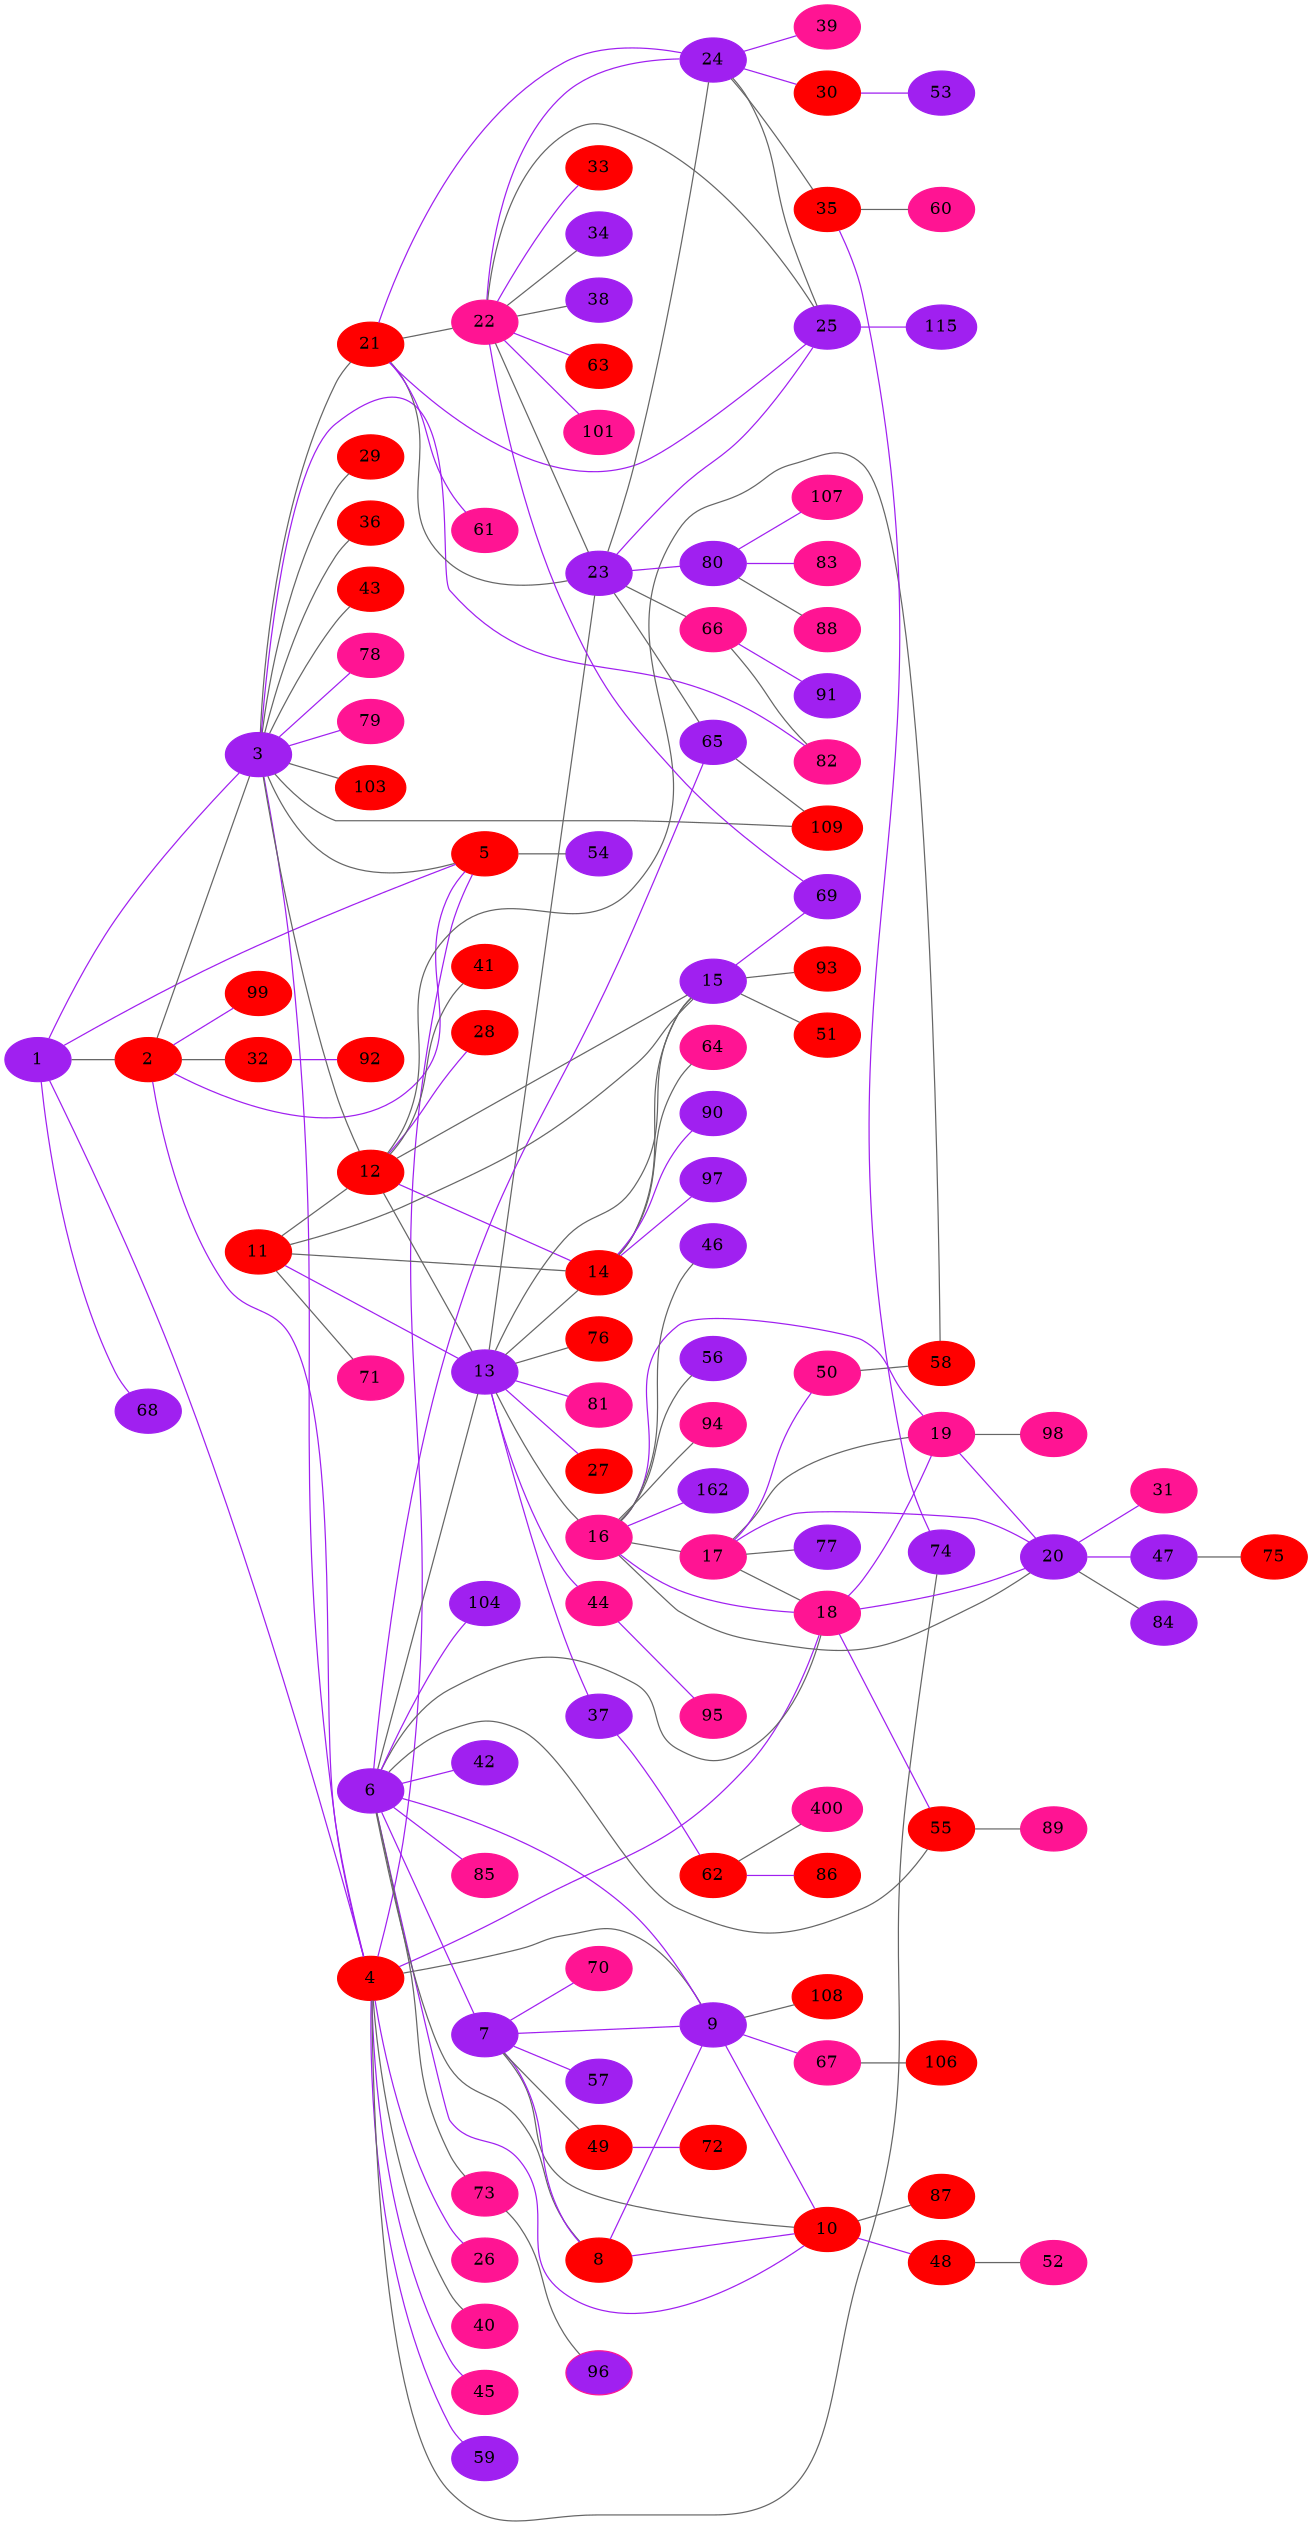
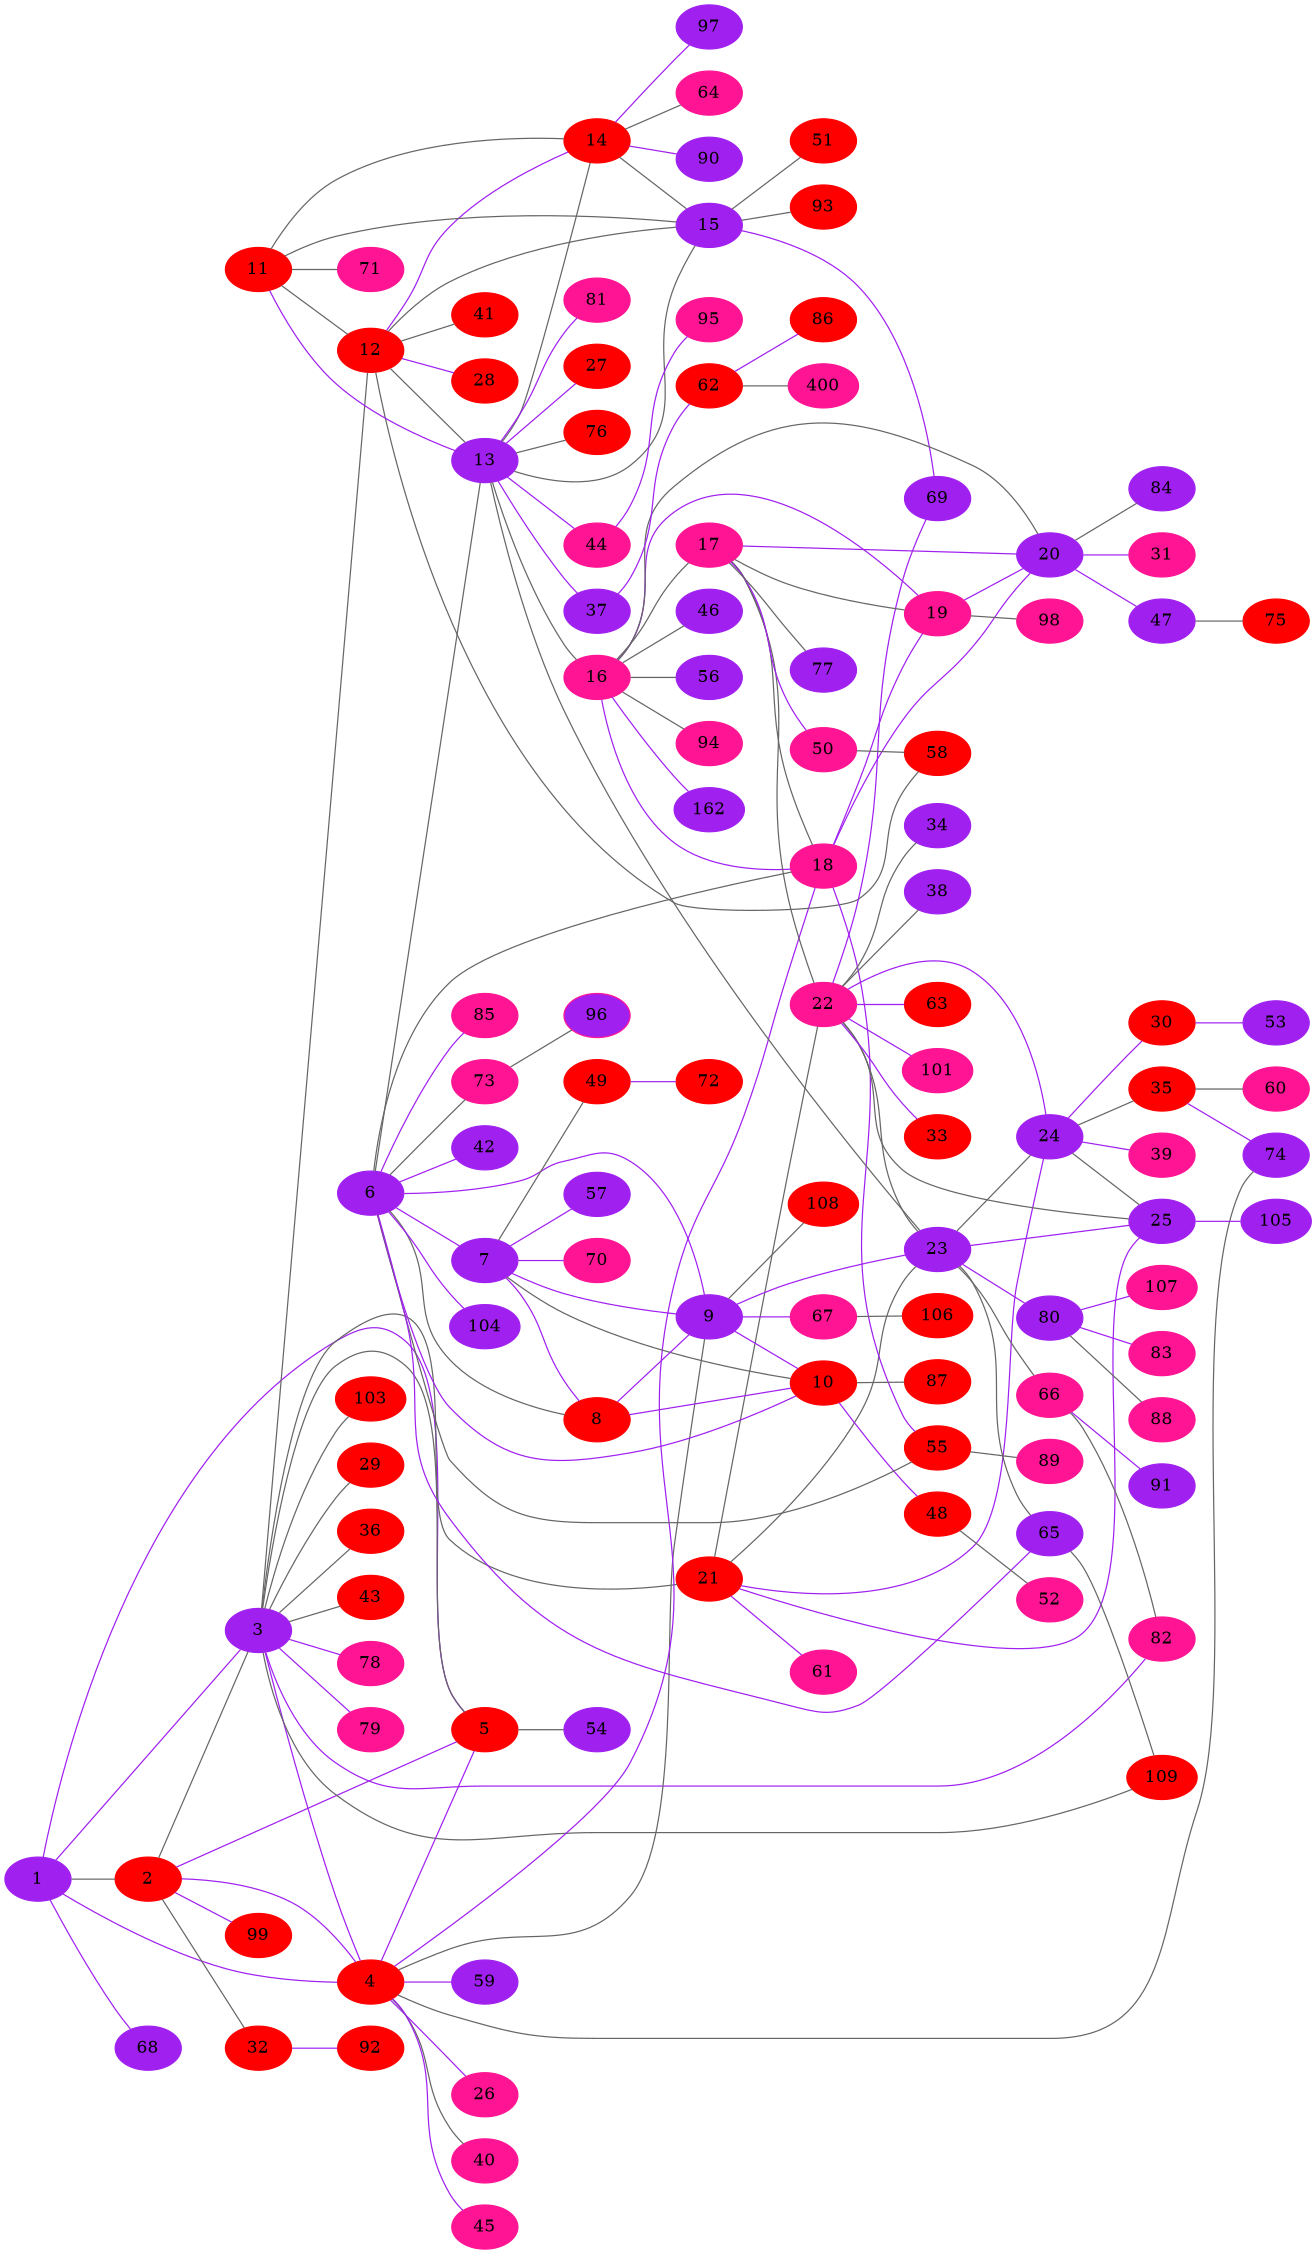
(941, 327) -> (1276, 1221)
none -> (777, 781)
none -> (819, 1275)
